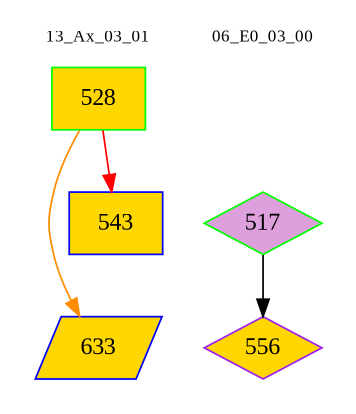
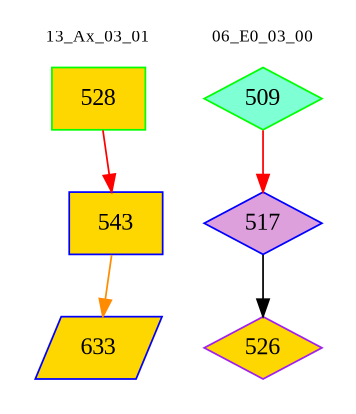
none -> (263, 99)
(50, 214) -> (109, 277)
(263, 223) -> (263, 223)
(263, 348) -> (263, 348)
